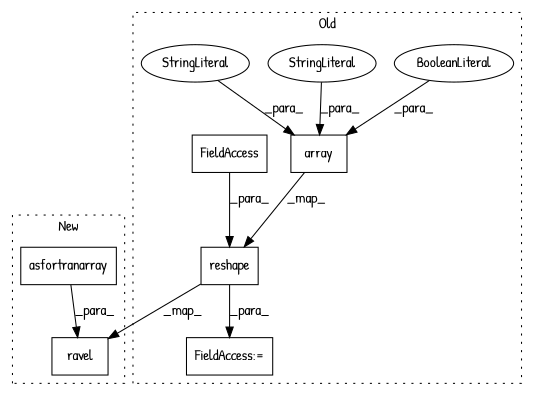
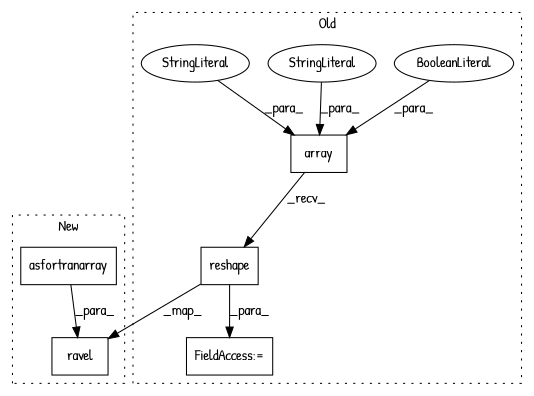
(230, 154) -> none
(306, 199) -> (306, 199)
